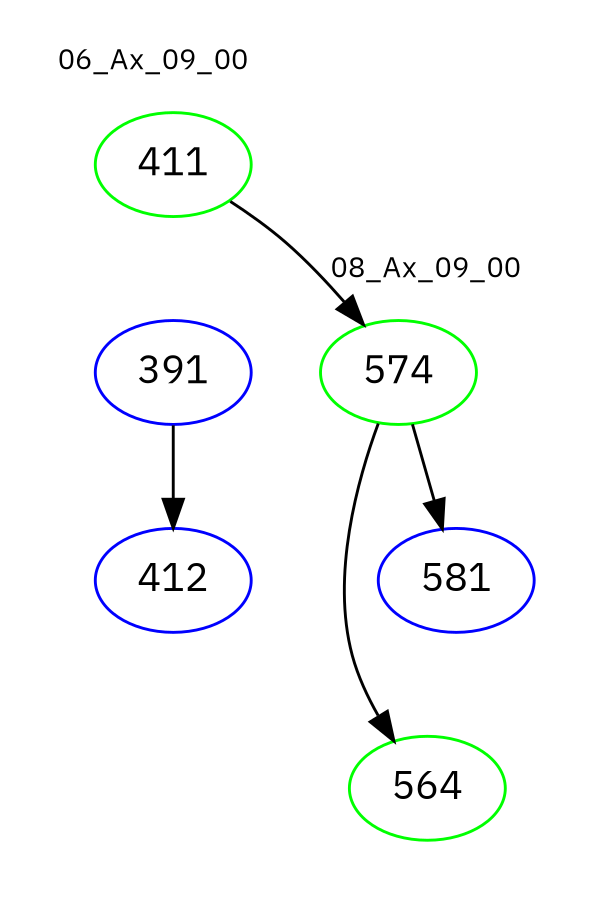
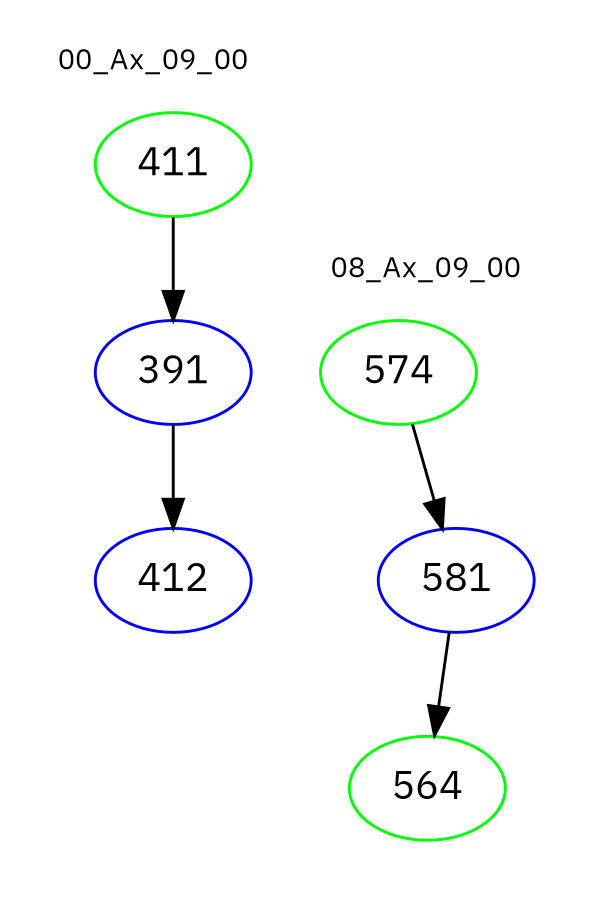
(154, 62) -> (154, 62)
(316, 271) -> (173, 254)
(345, 570) -> (444, 669)
